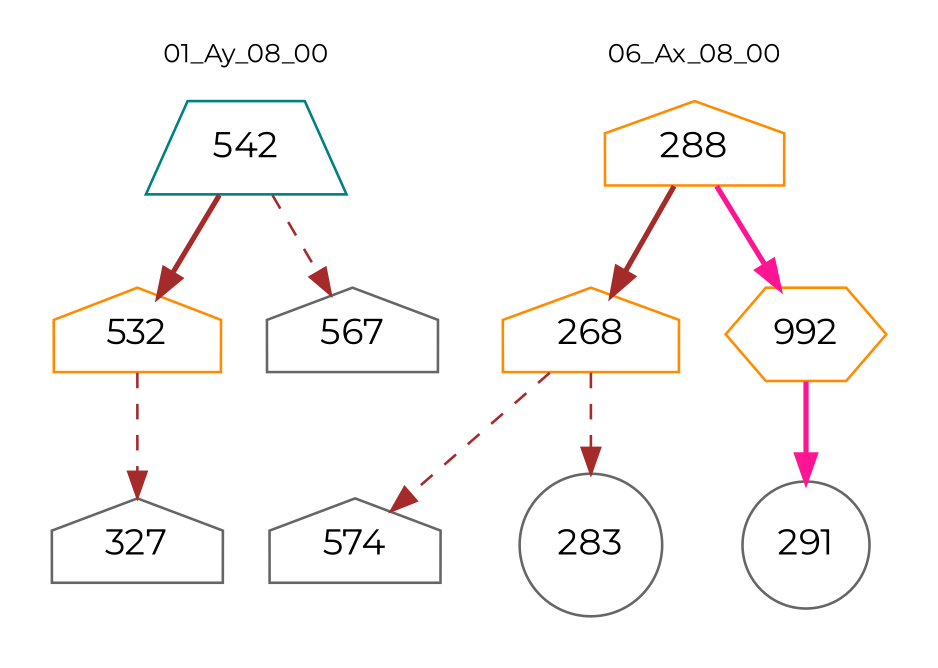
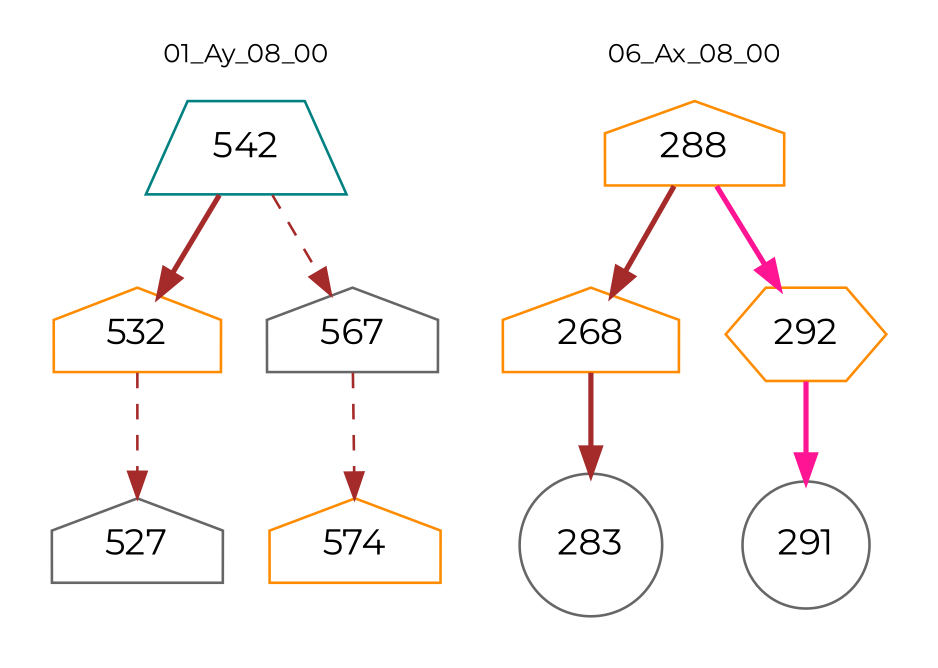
(806, 334) -> (806, 334)
(591, 410) -> (591, 410)
(498, 418) -> (354, 422)
(137, 545) -> (137, 545)
(355, 545) -> (355, 545)
